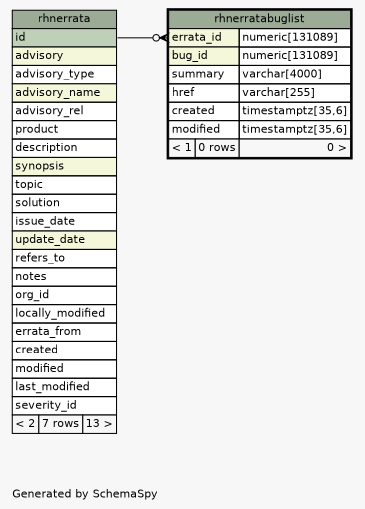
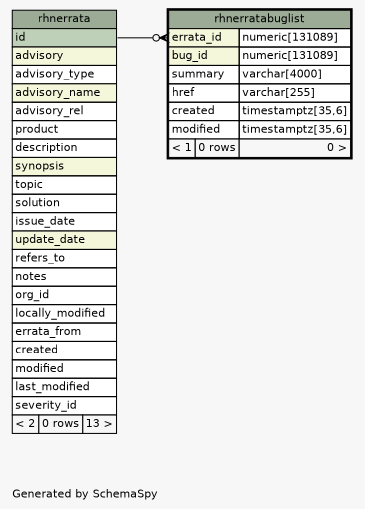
(61, 424) -> (61, 424)
